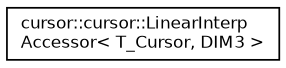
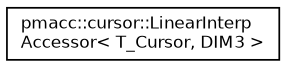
(143, 34) -> (143, 34)
